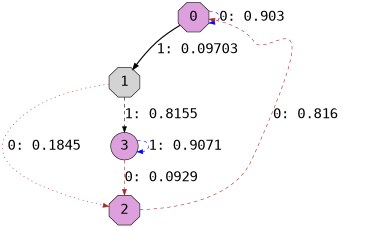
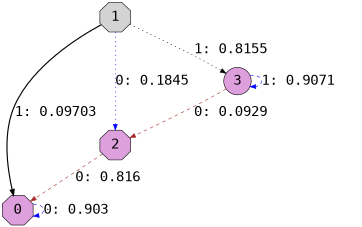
(156, 43) -> (23, 90)
(124, 112) -> (176, 47)
(4, 143) -> (115, 78)
